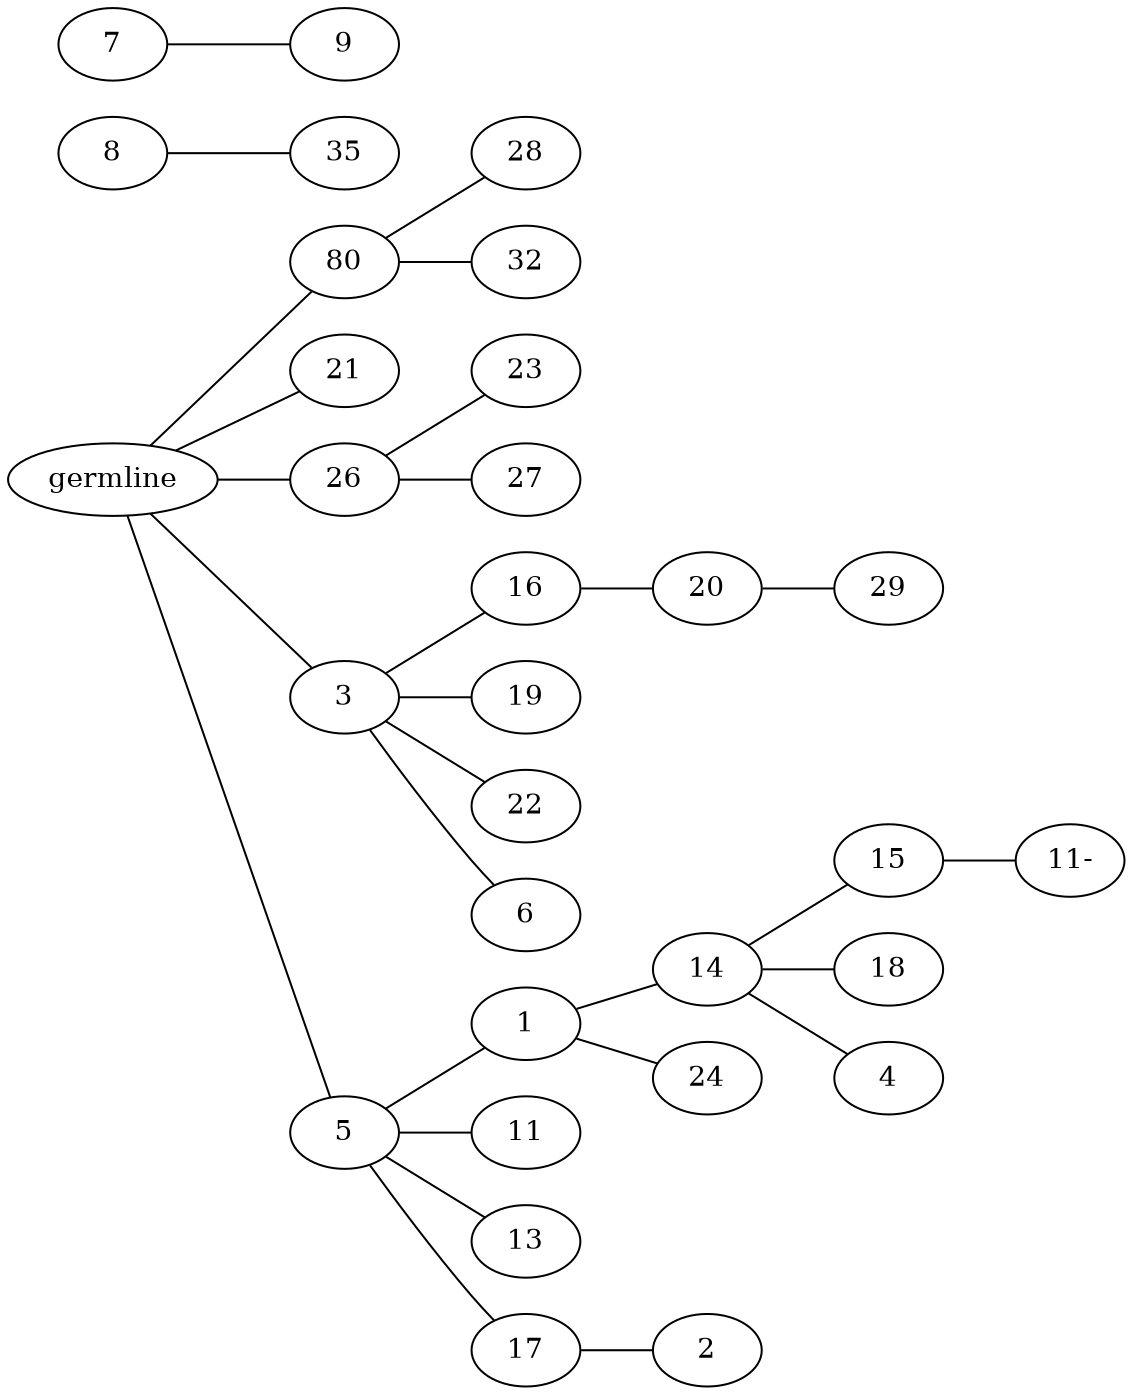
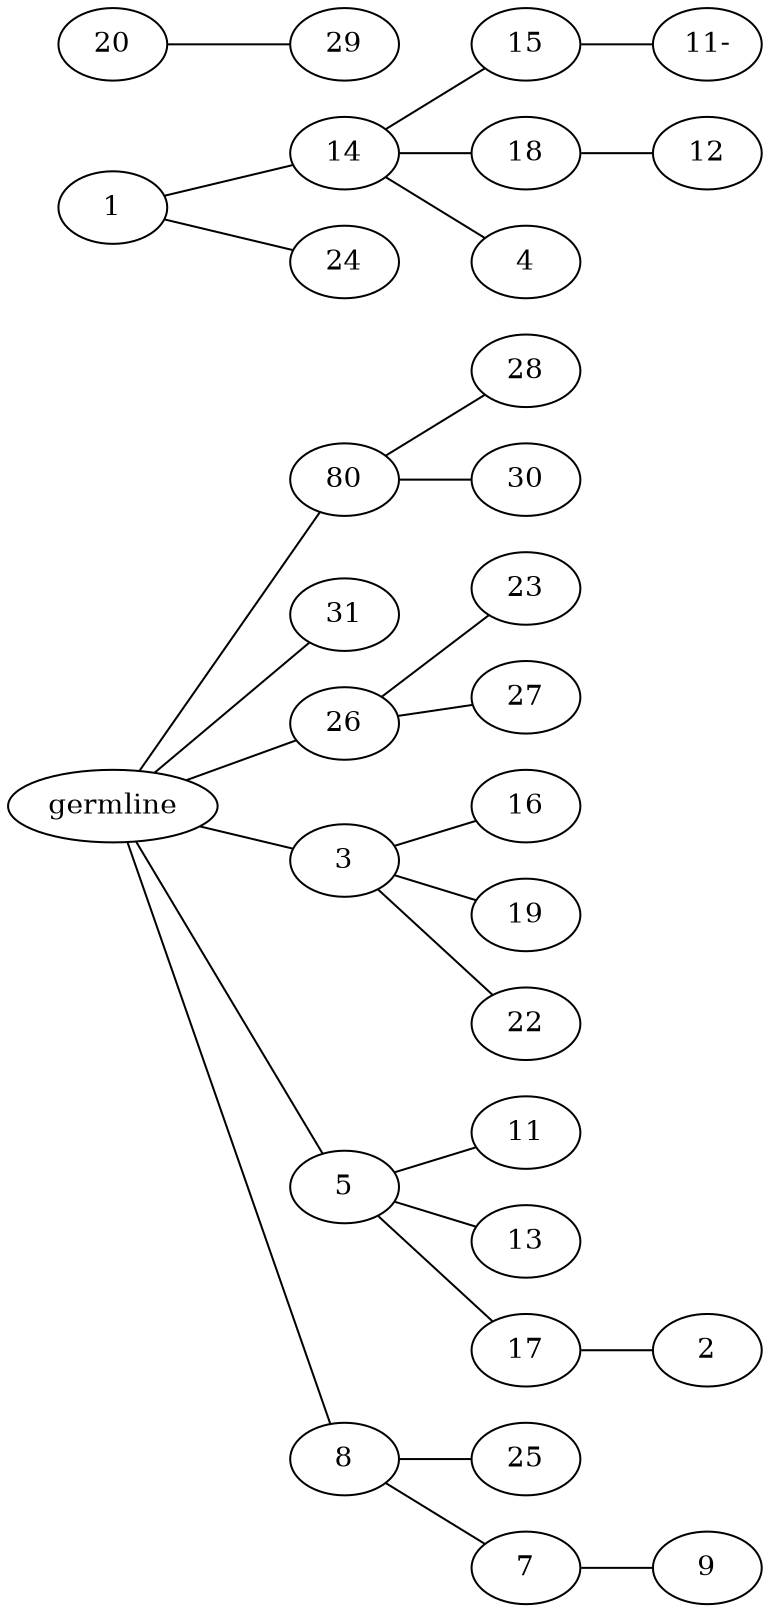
(345, 153) -> (526, 1459)
none -> (707, 153)
(526, 262) -> (526, 480)
(345, 371) -> (345, 615)
(617, 588) -> none
(526, 915) -> none
(435, 1078) -> none
none -> (229, 1133)
none -> (435, 1514)
